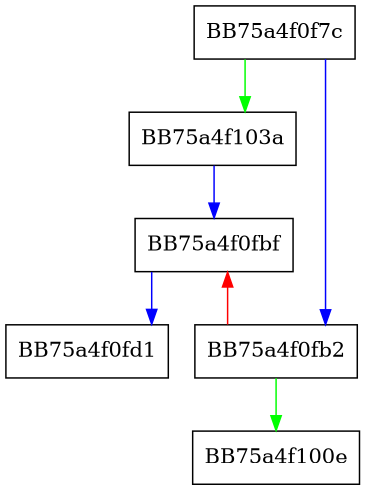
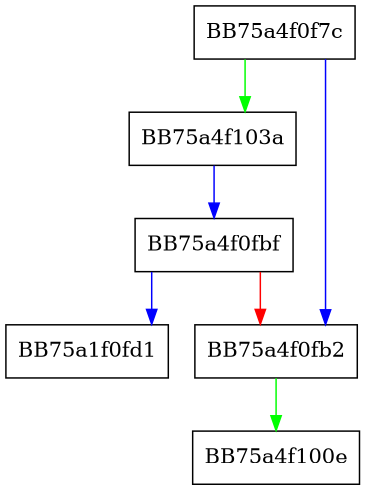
(228, 306) -> (260, 291)
(87, 351) -> (87, 351)
